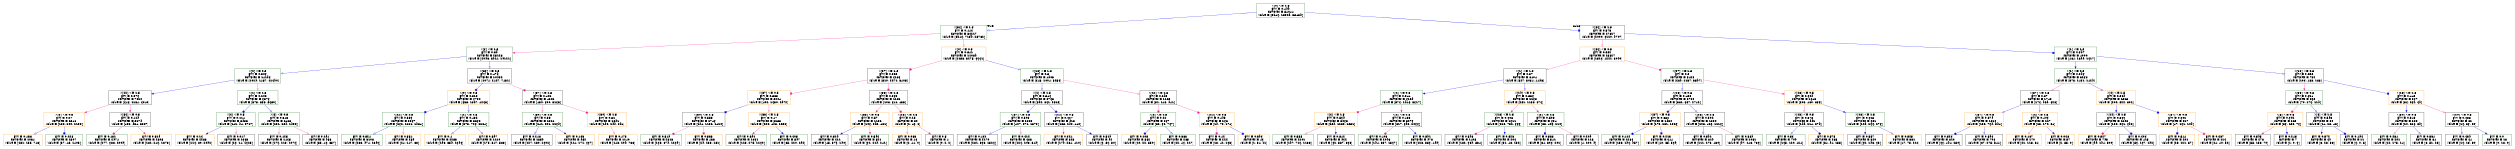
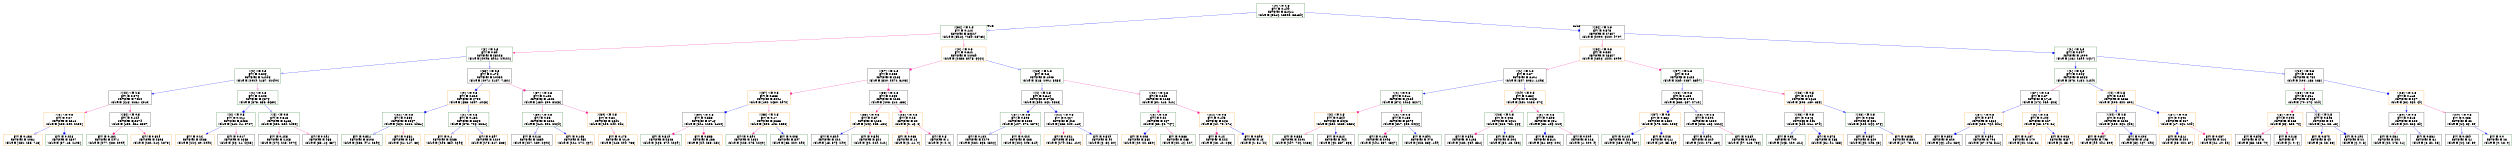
(2286, 129) -> (2286, 129)
(1168, 130) -> (1168, 130)
